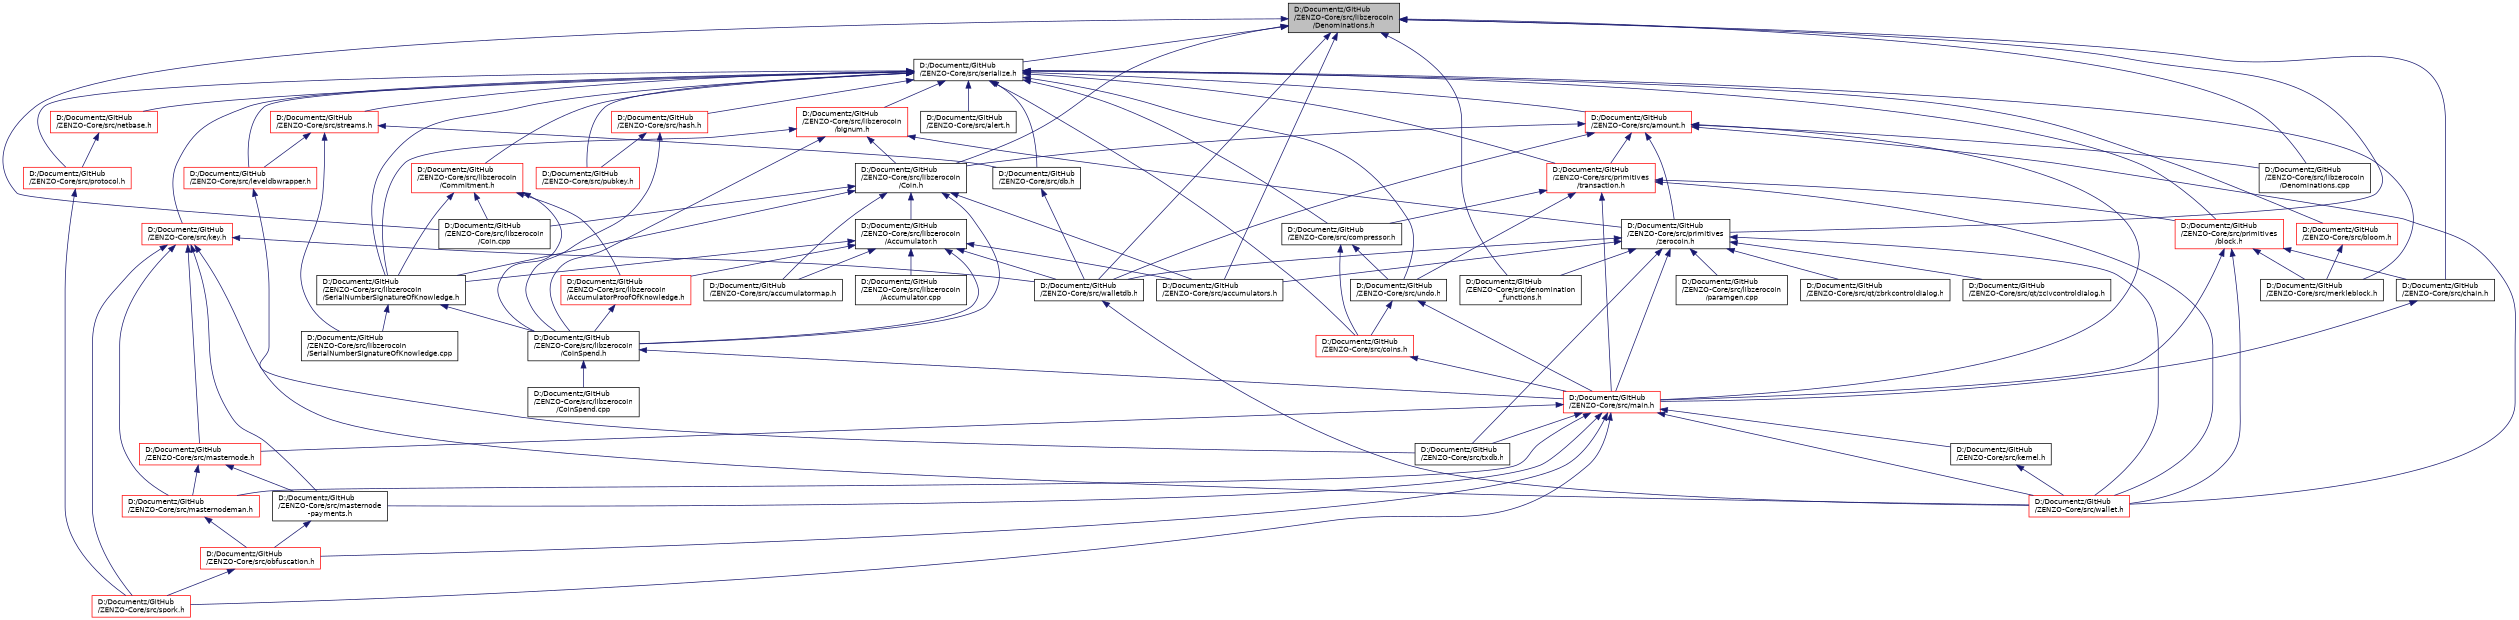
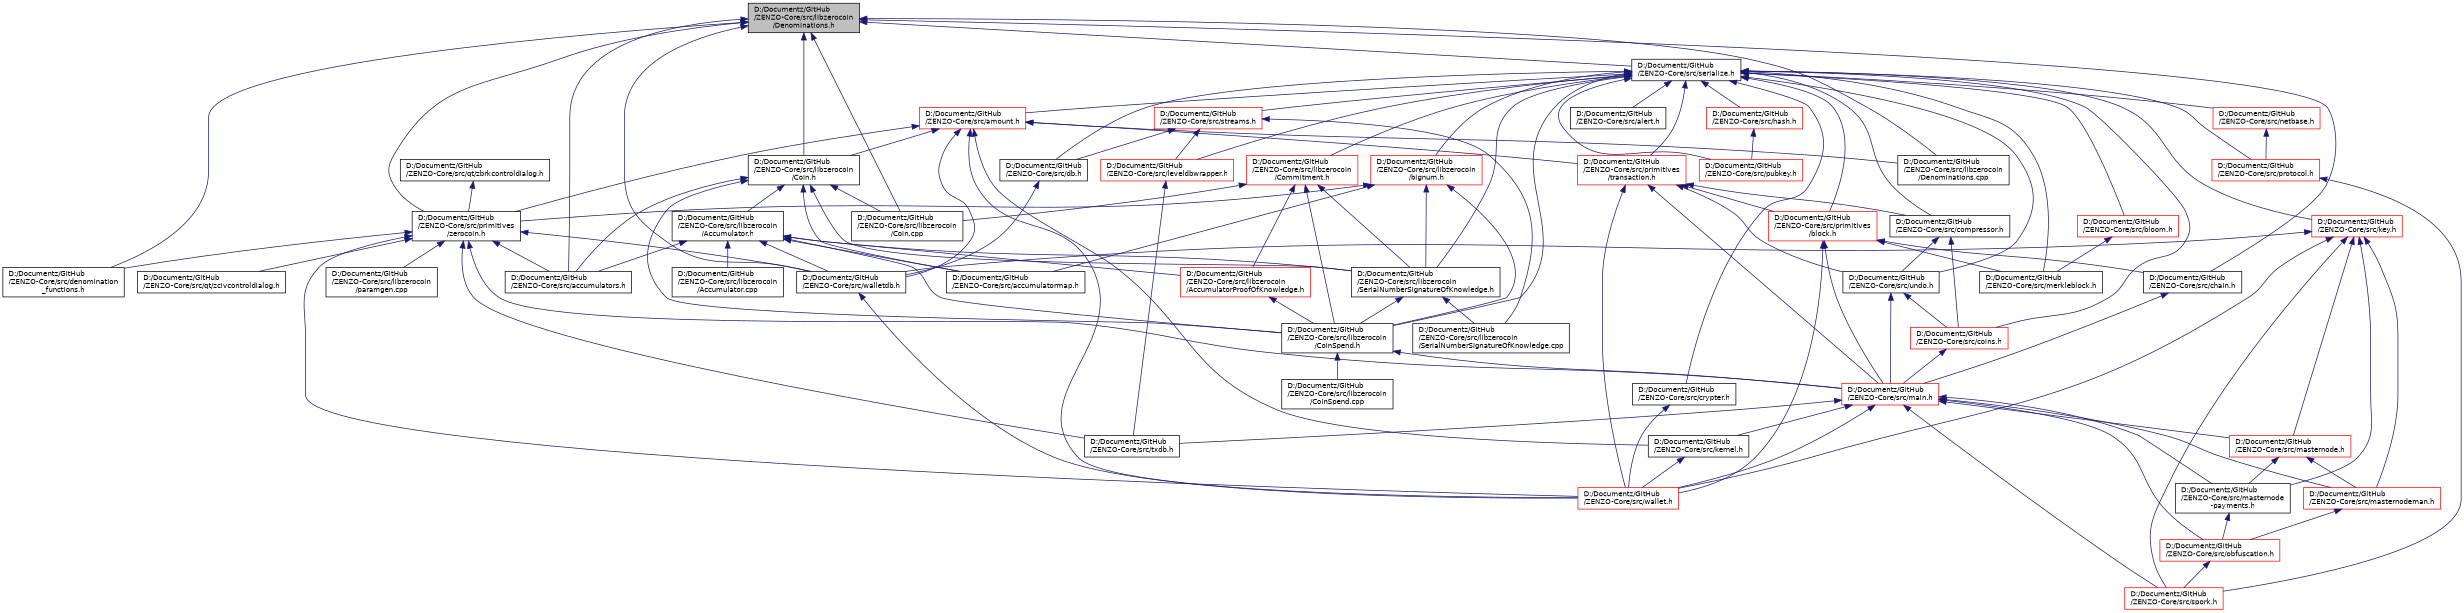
(882, 150) -> (1210, 229)
(584, 240) -> (1542, 228)
(1786, 265) -> (470, 200)
(2130, 277) -> (1257, 400)
none -> (1684, 394)
